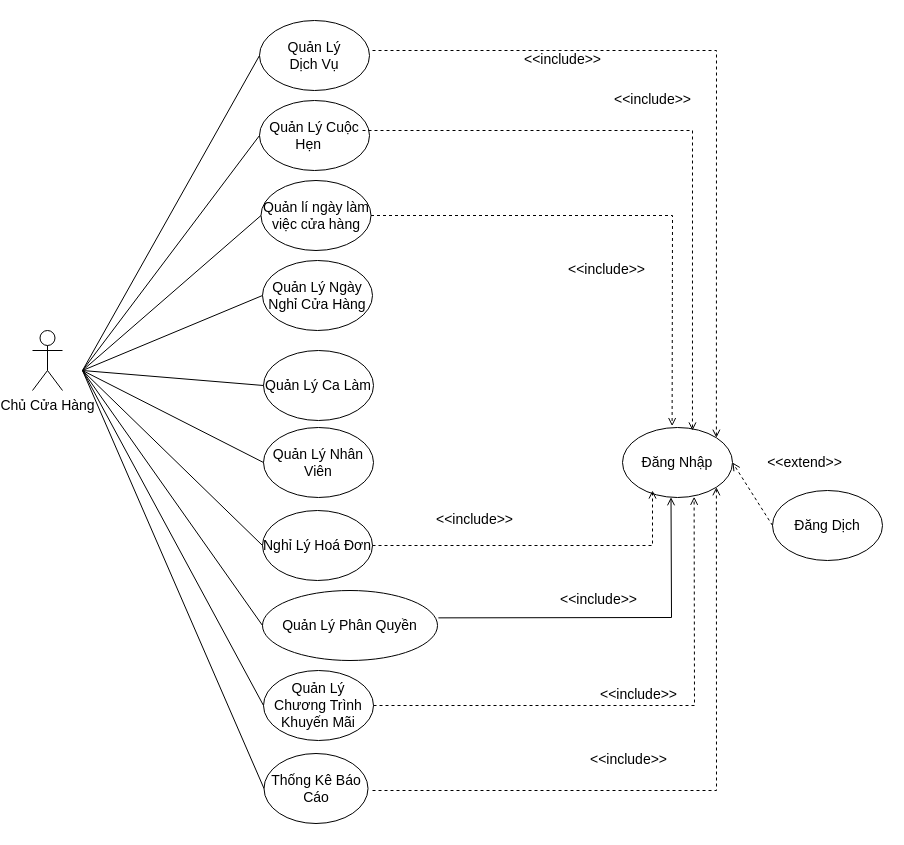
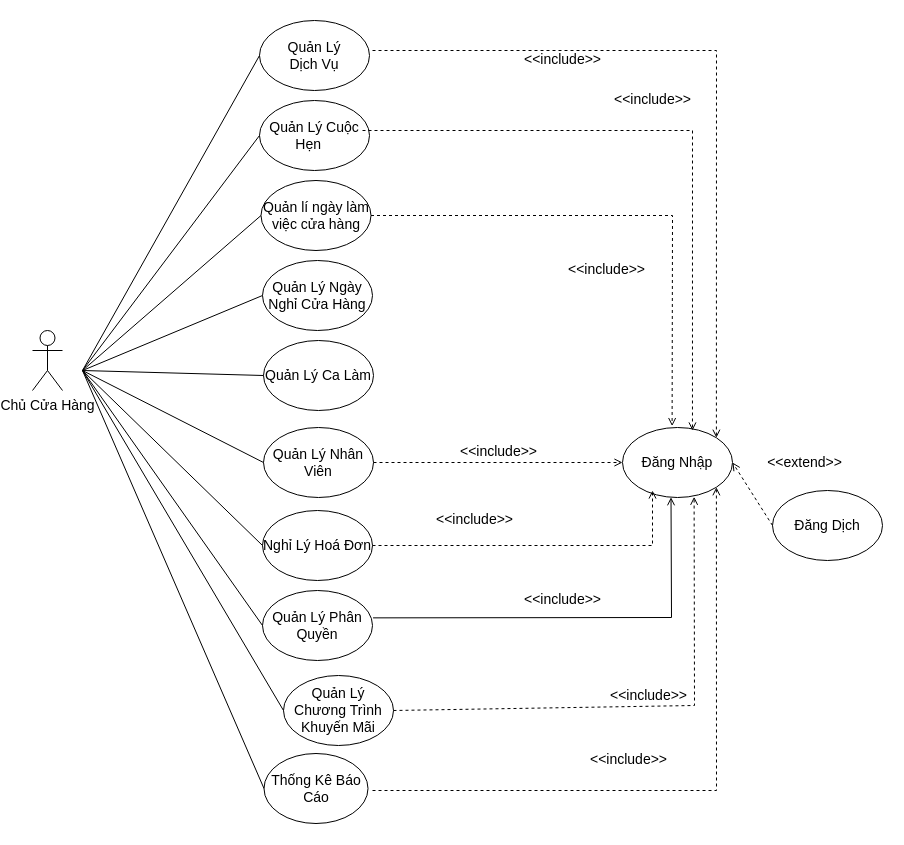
(319, 386) -> (319, 376)
none -> (497, 463)
(350, 626) -> (318, 626)
(319, 706) -> (339, 711)
